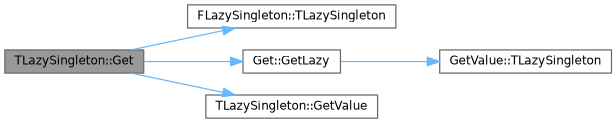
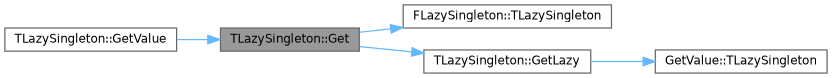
(292, 62) -> (507, 62)
(177, 83) -> (192, 40)
